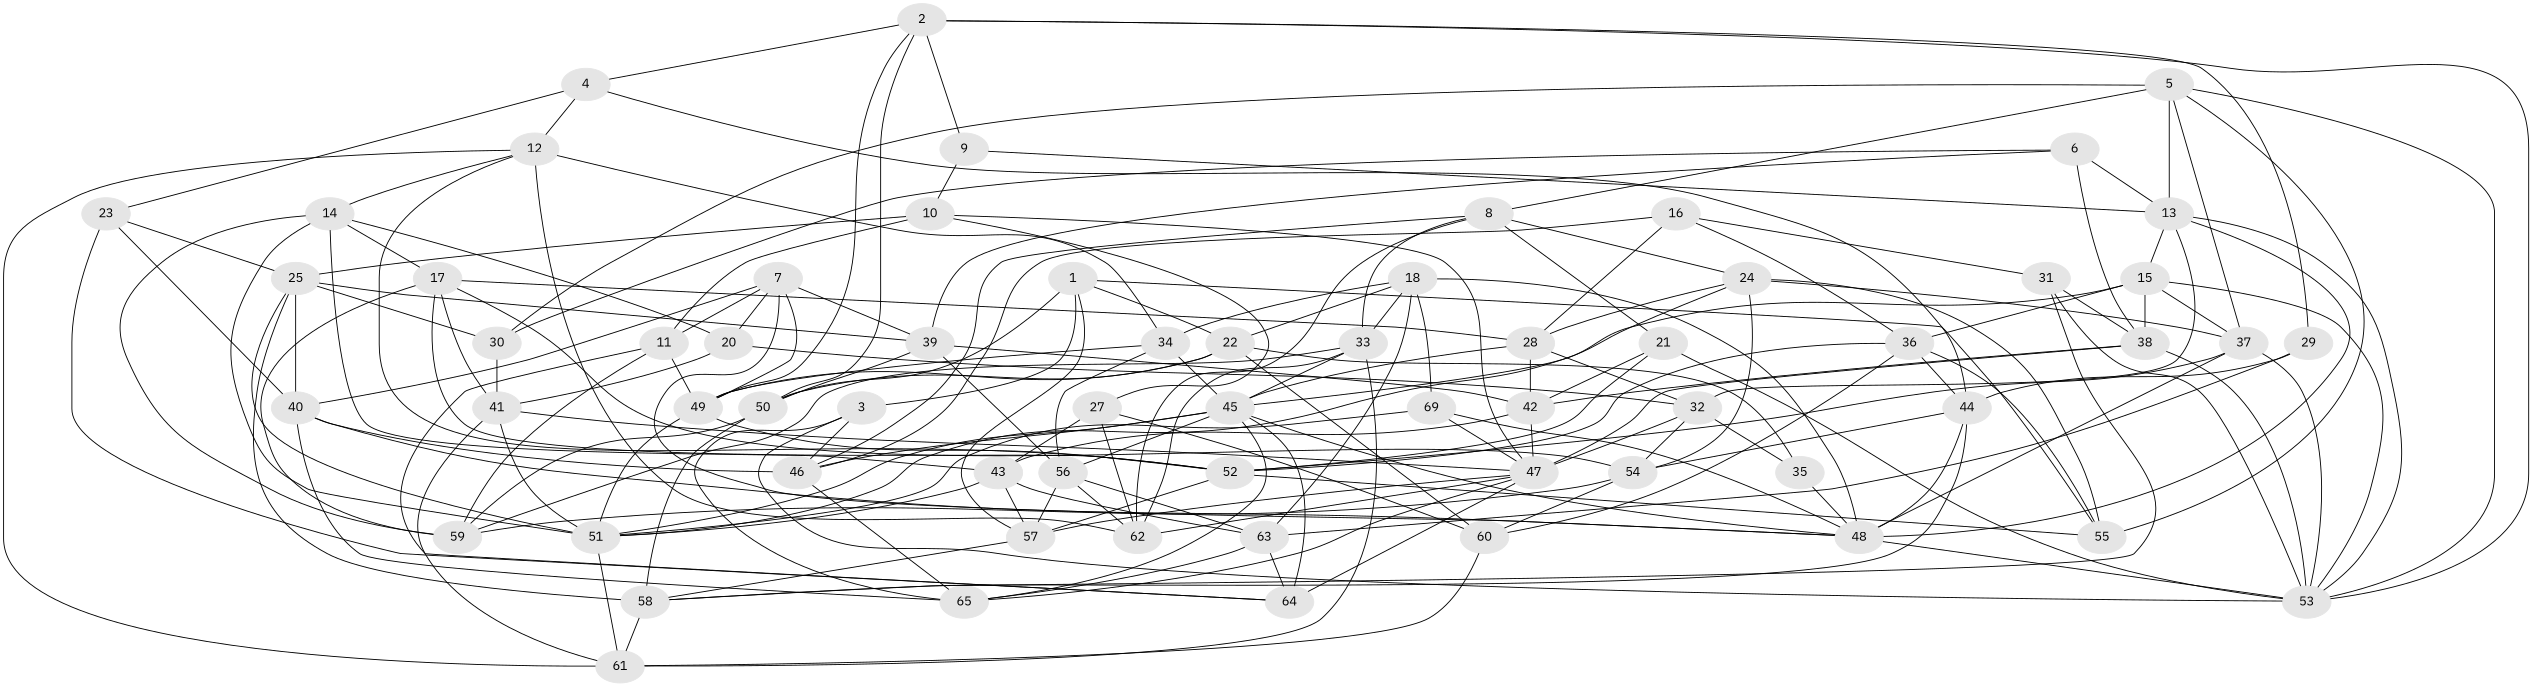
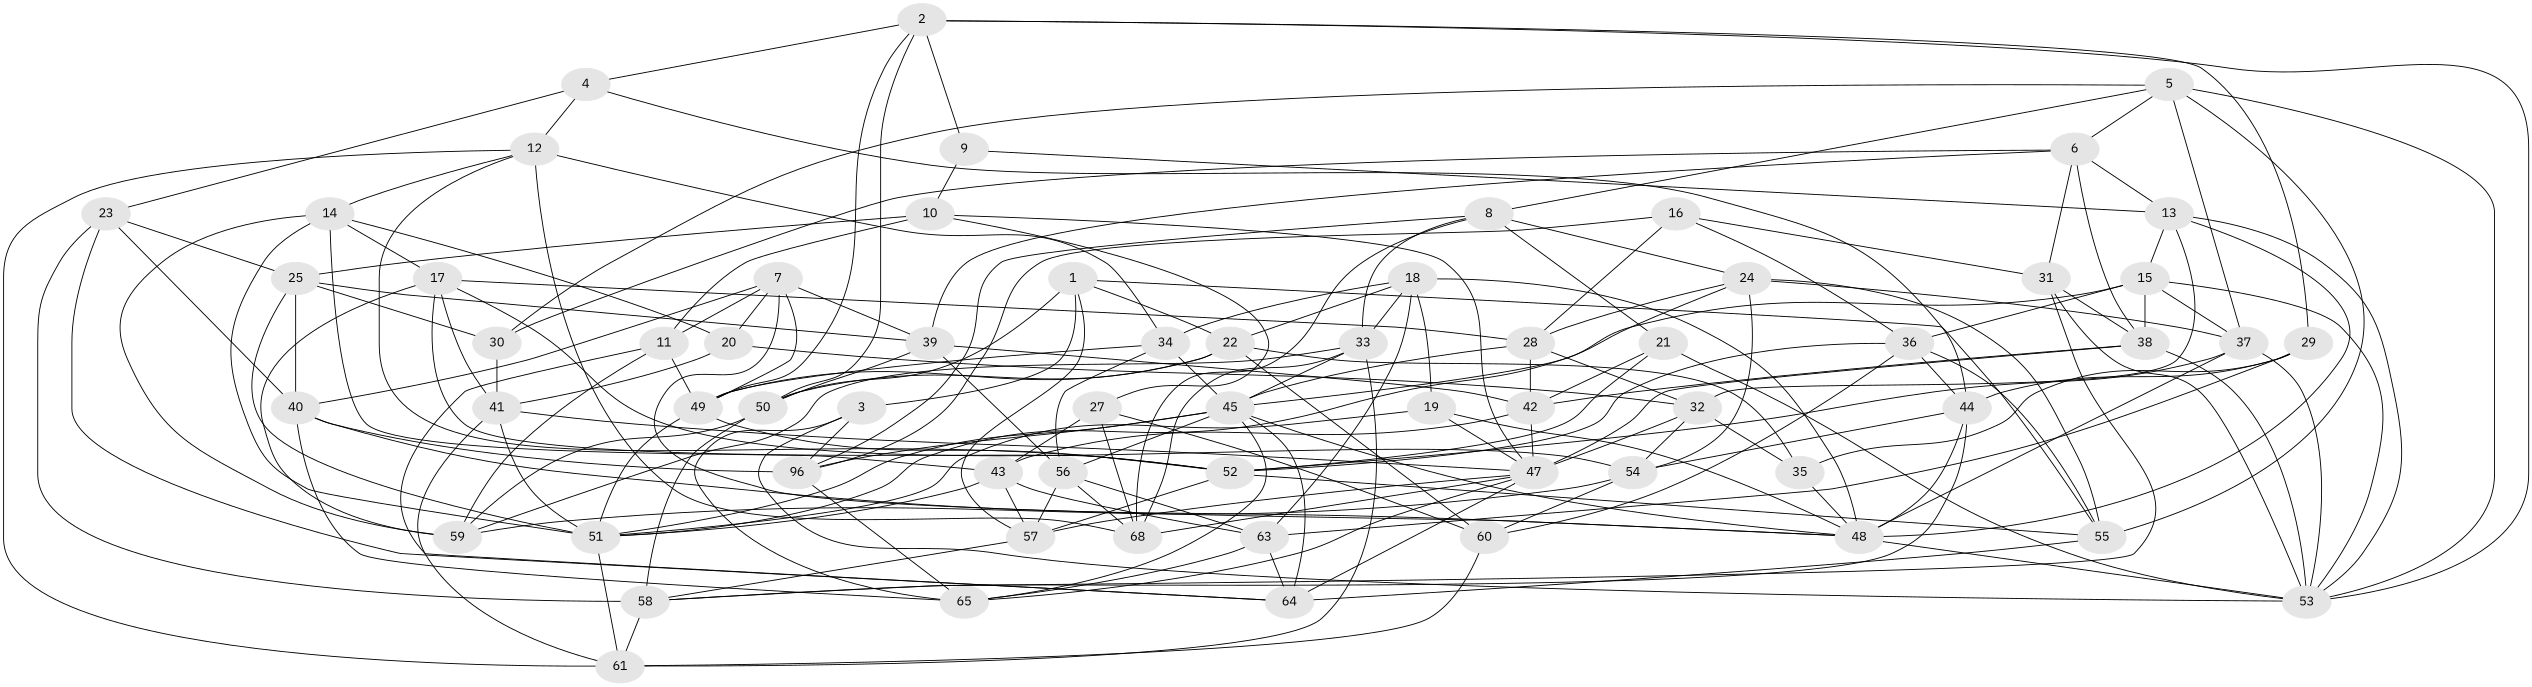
(2169, 149) -> (2122, 117)
none -> (2060, 214)
none -> (2048, 388)
(1431, 408) -> (1431, 408)
(797, 473) -> (797, 473)
(1138, 537) -> (1138, 537)
(329, 554) -> (181, 564)
none -> (1696, 575)
